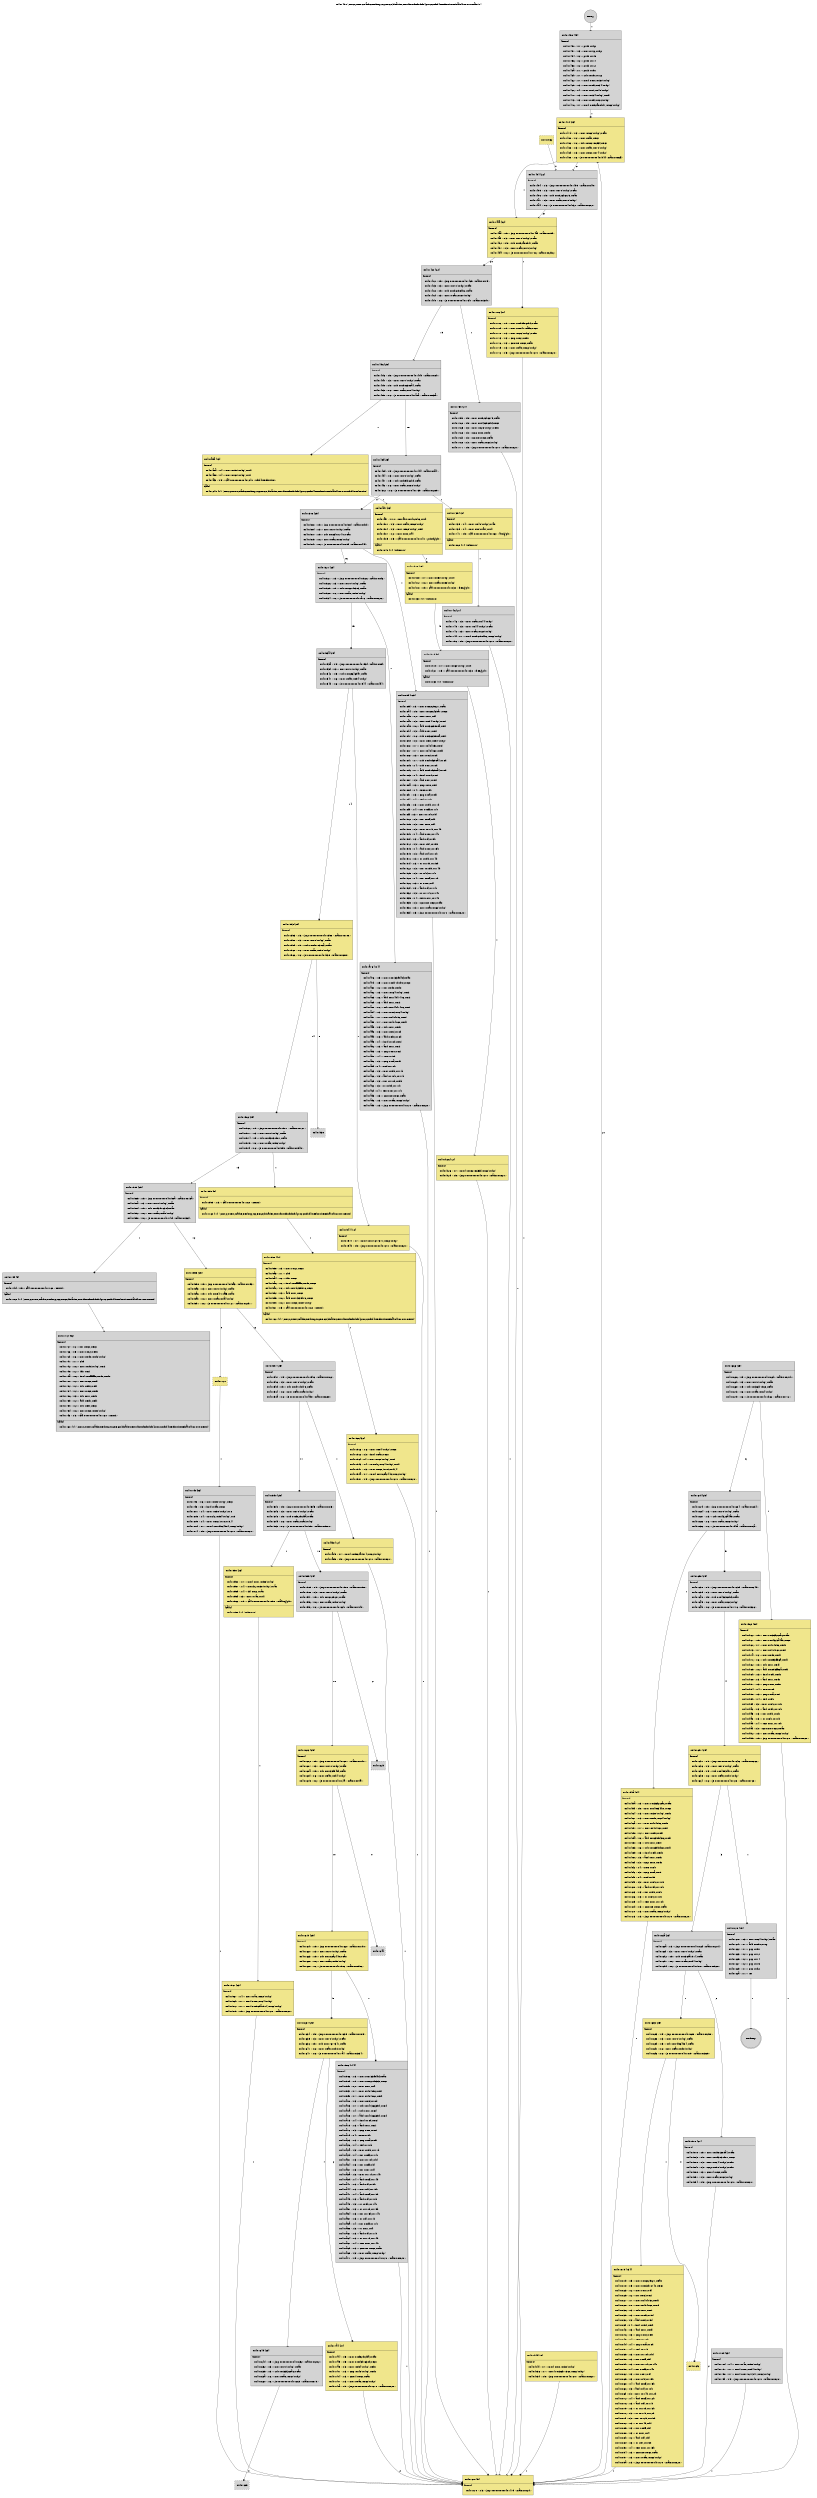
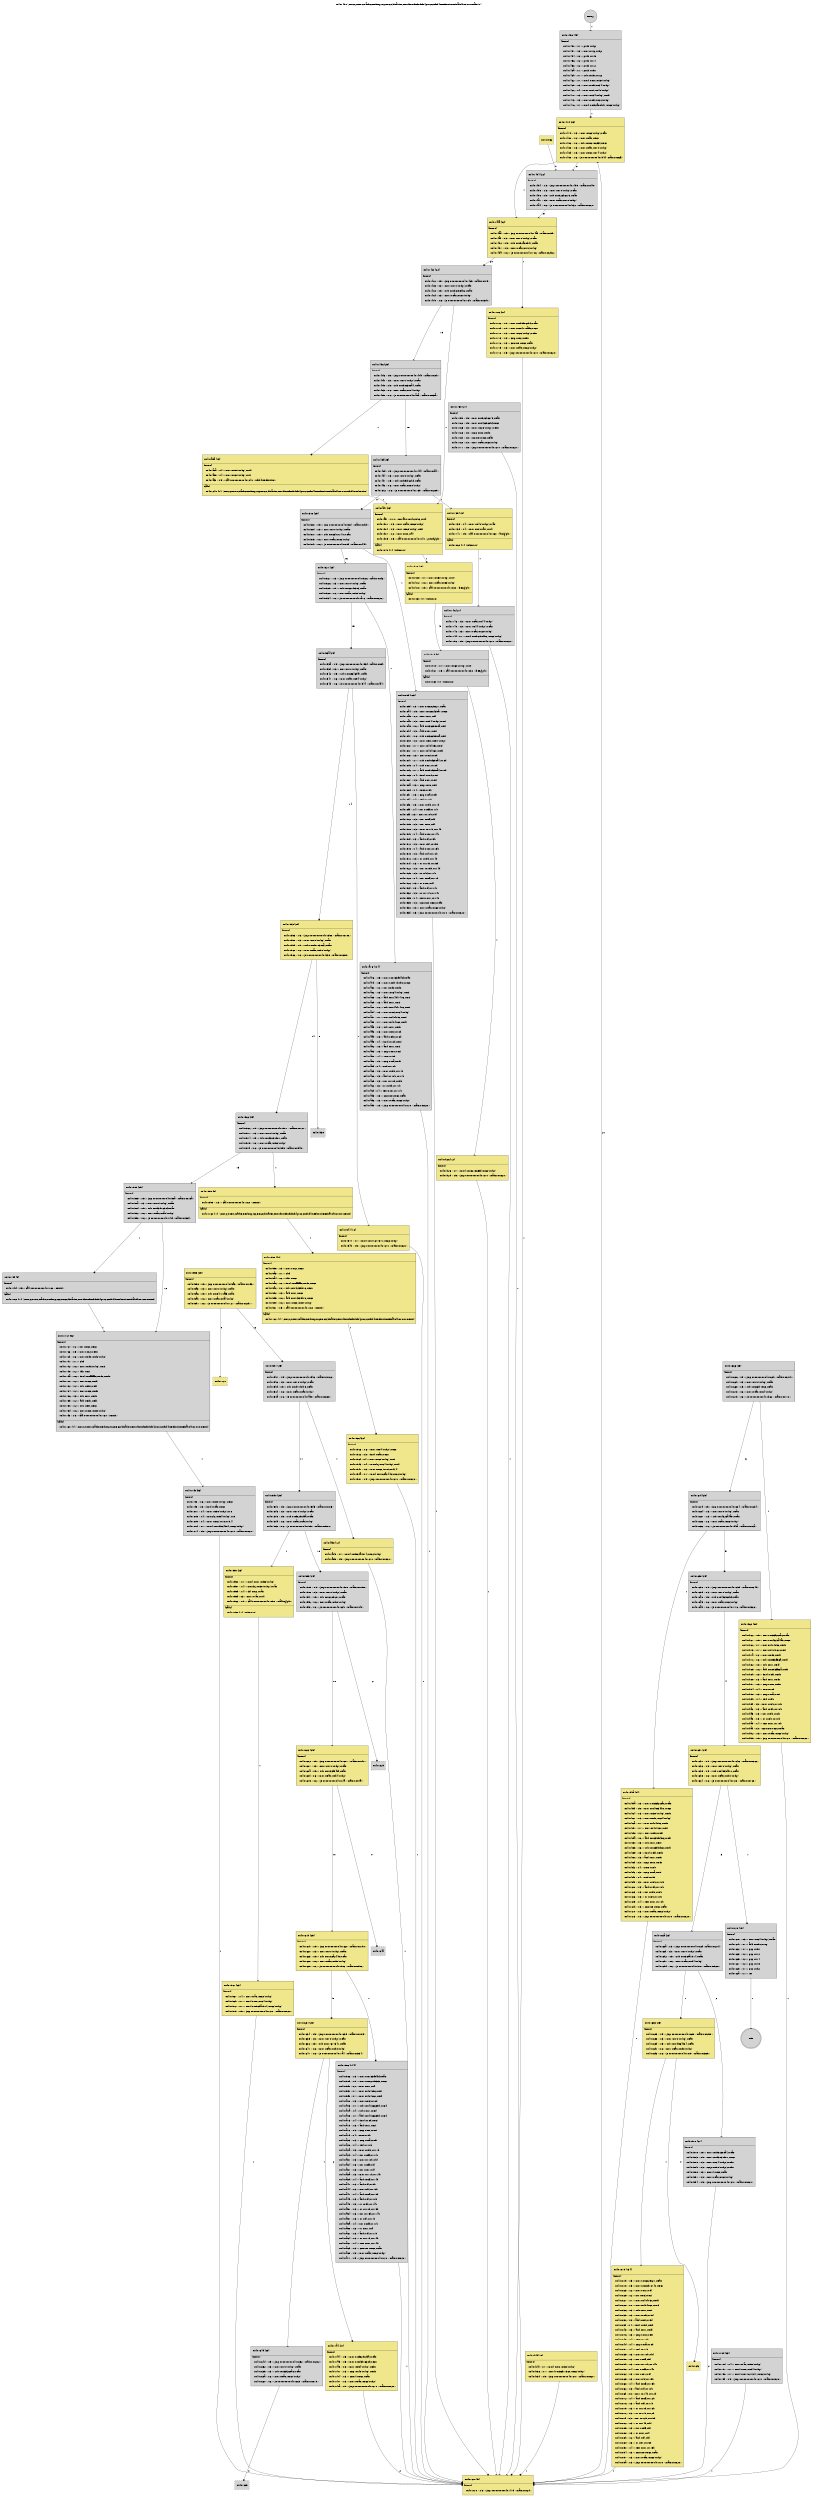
(470, 353) -> (445, 404)
(190, 1245) -> (163, 1277)
(220, 1436) -> (184, 1458)
(751, 2038) -> (751, 2038)
